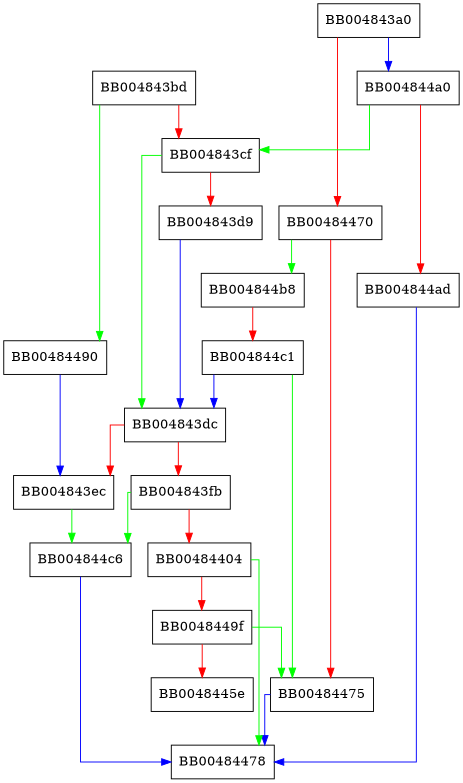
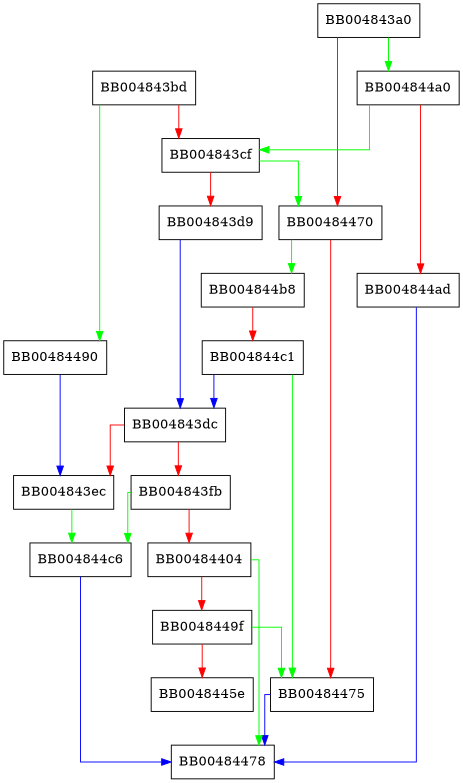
(388, 50) -> (388, 50)
(142, 267) -> (297, 161)
